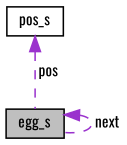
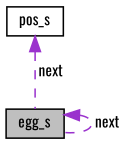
(47, 73) -> (50, 73)
